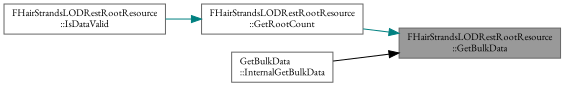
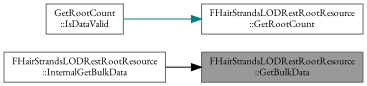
(85, 19) -> (85, 19)
(376, 30) -> none
(282, 67) -> (85, 67)
